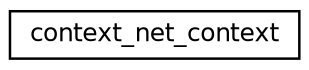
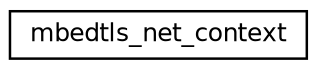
(155, 35) -> (158, 35)
